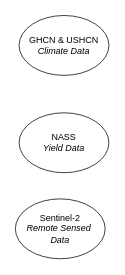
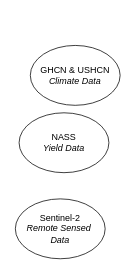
(64, 45) -> (75, 75)
